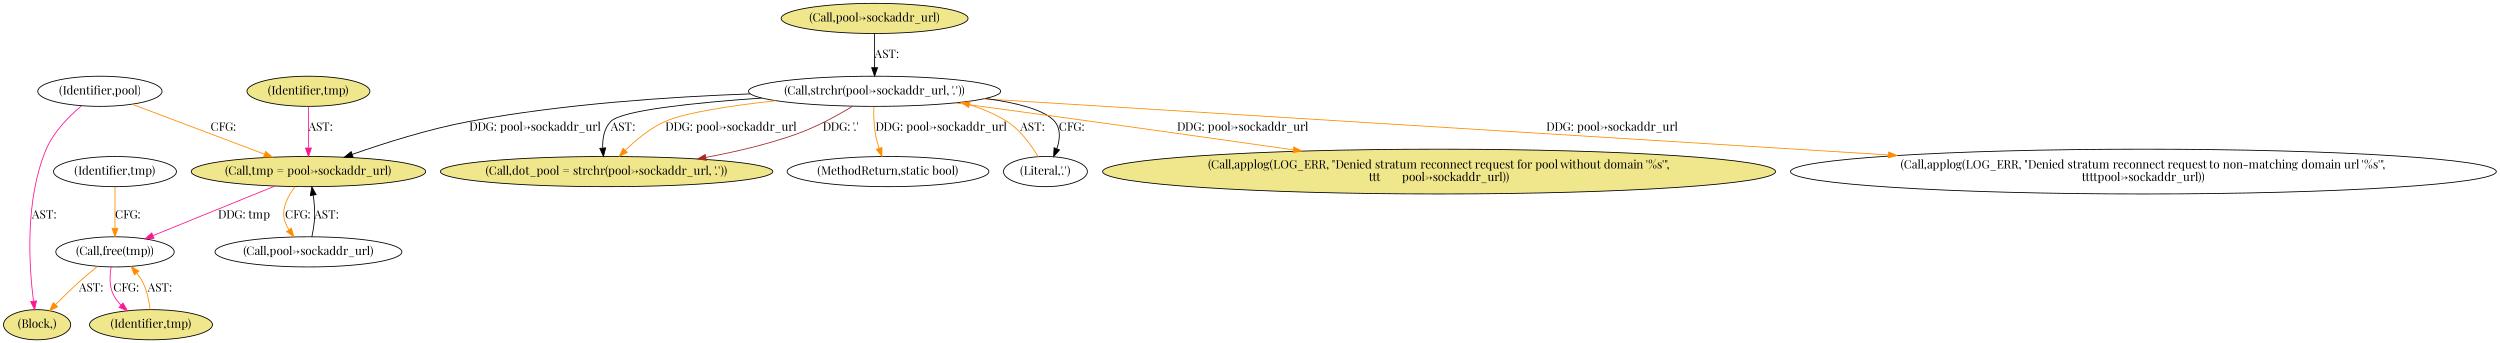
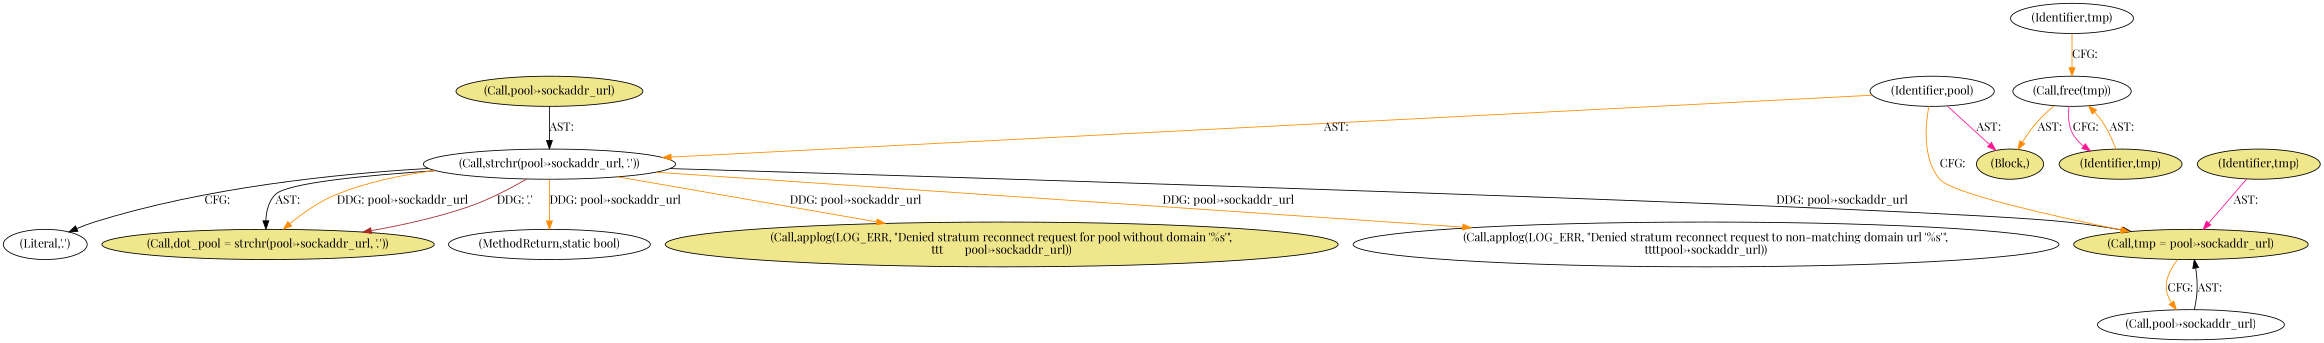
(1009, 123) -> (1272, 126)
(214, 211) -> none
